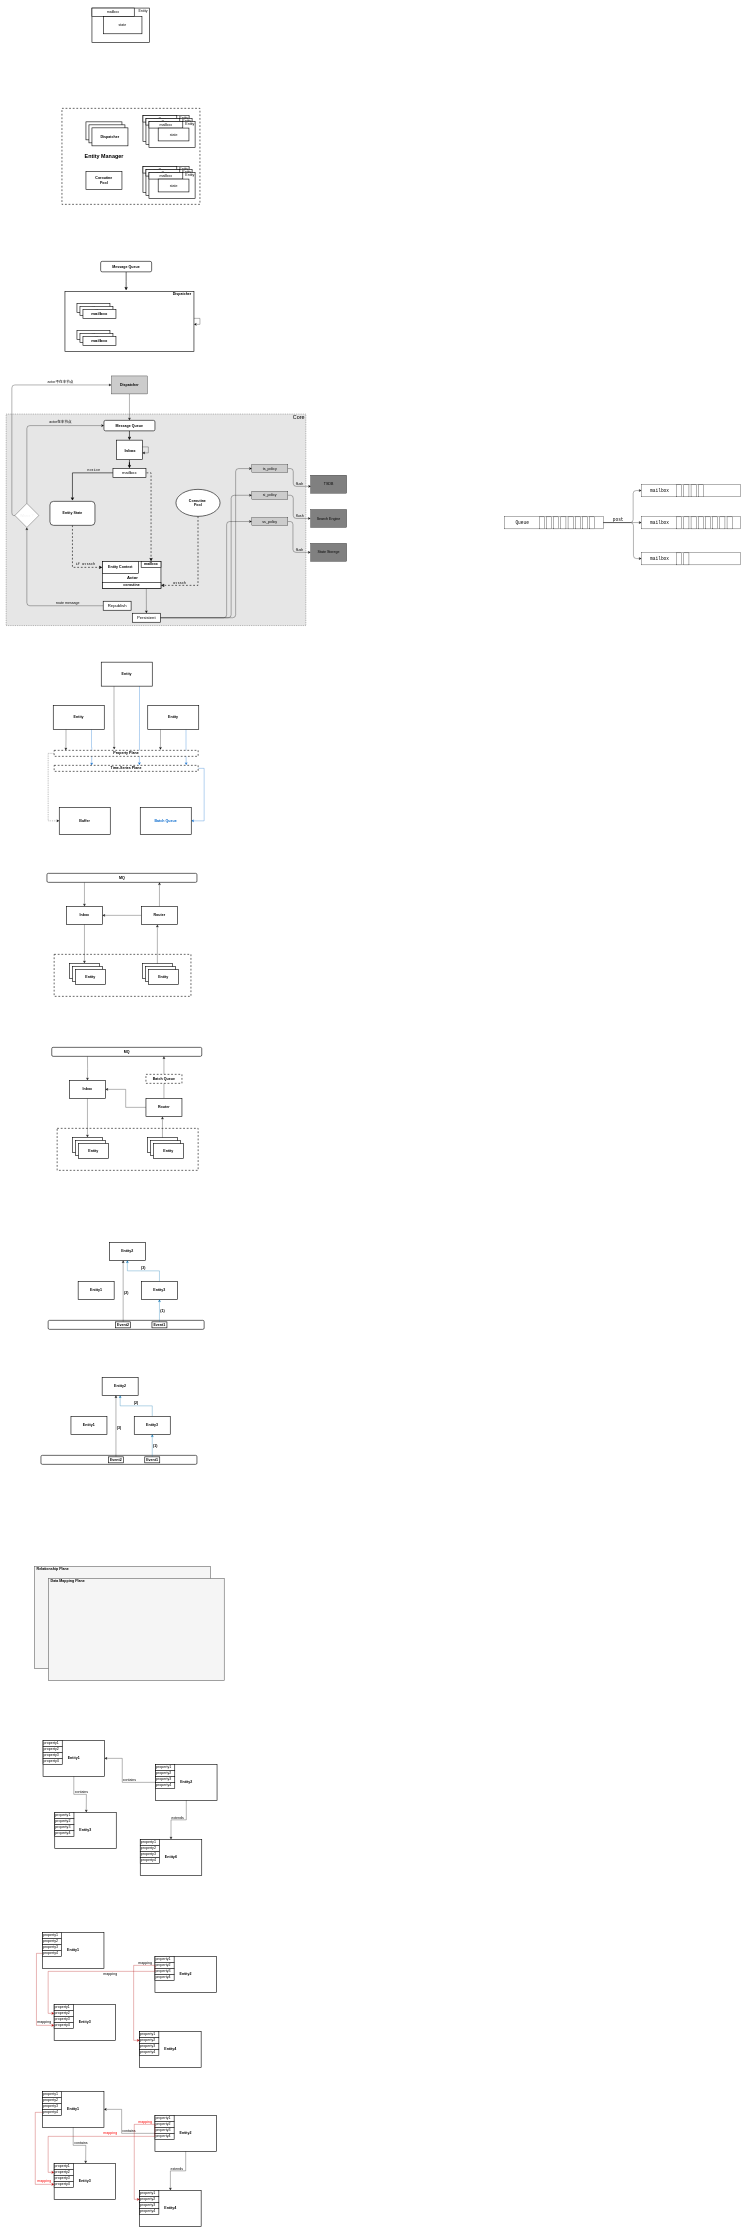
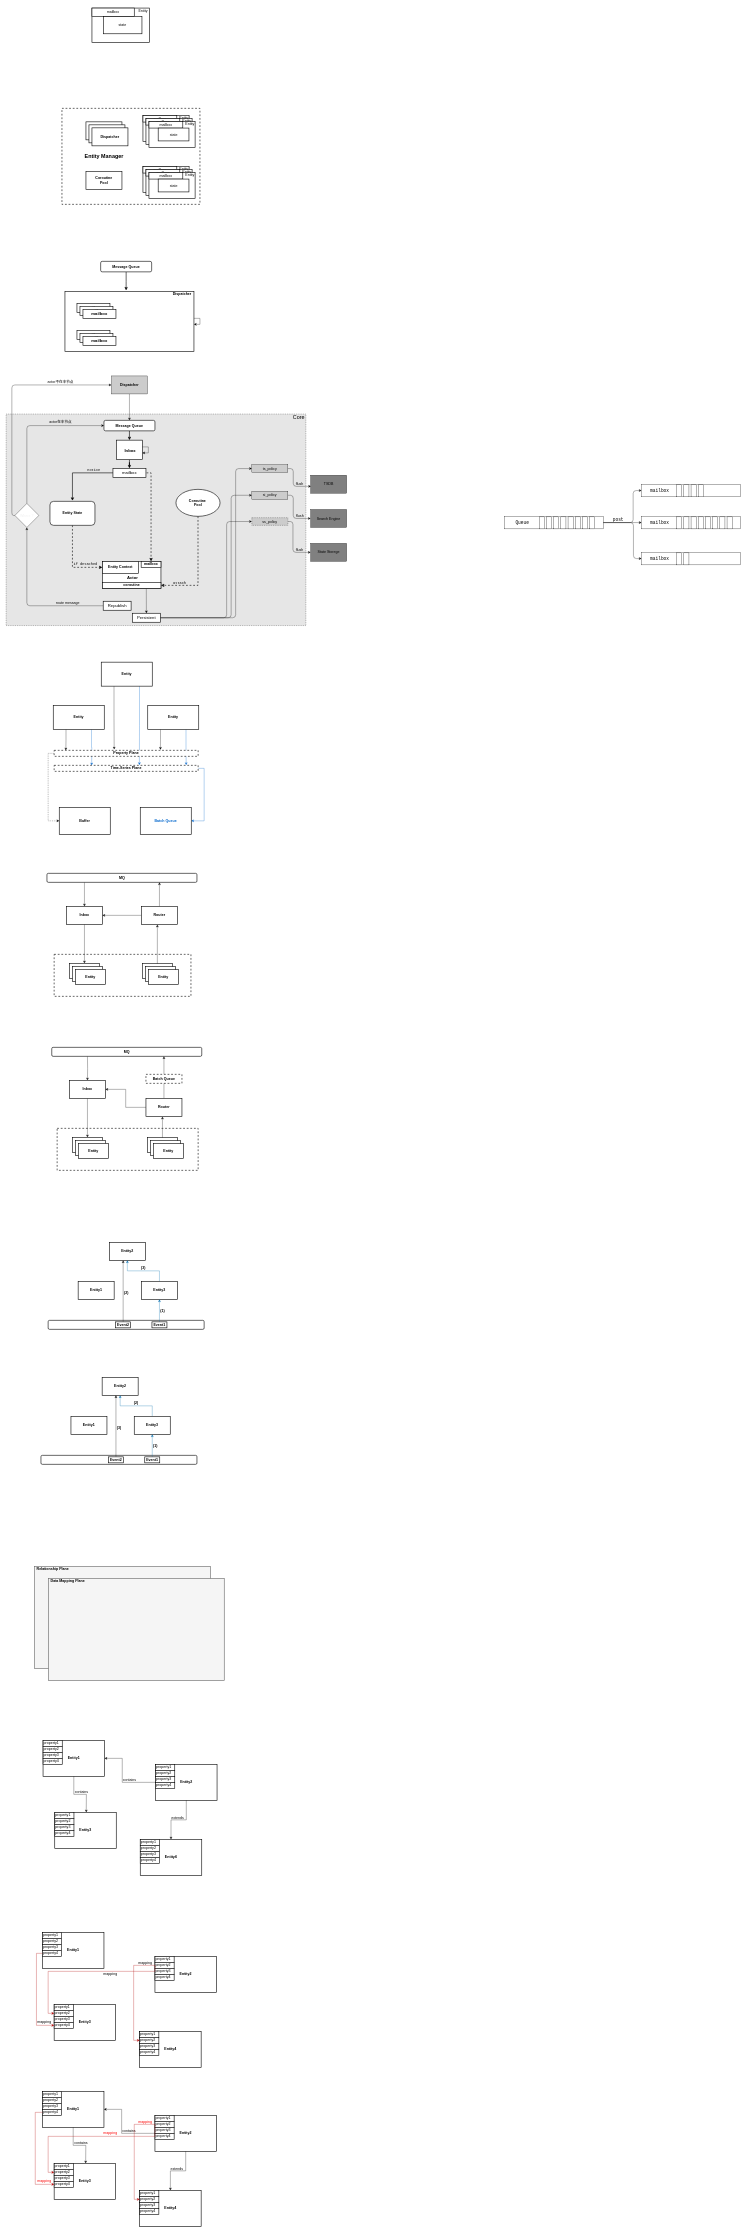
(270, 521) -> (270, 521)
(86, 564) -> (86, 564)
